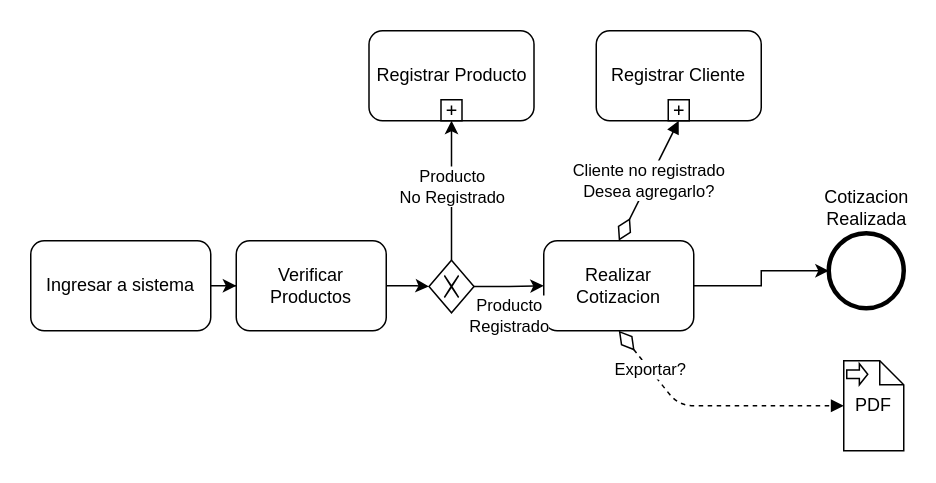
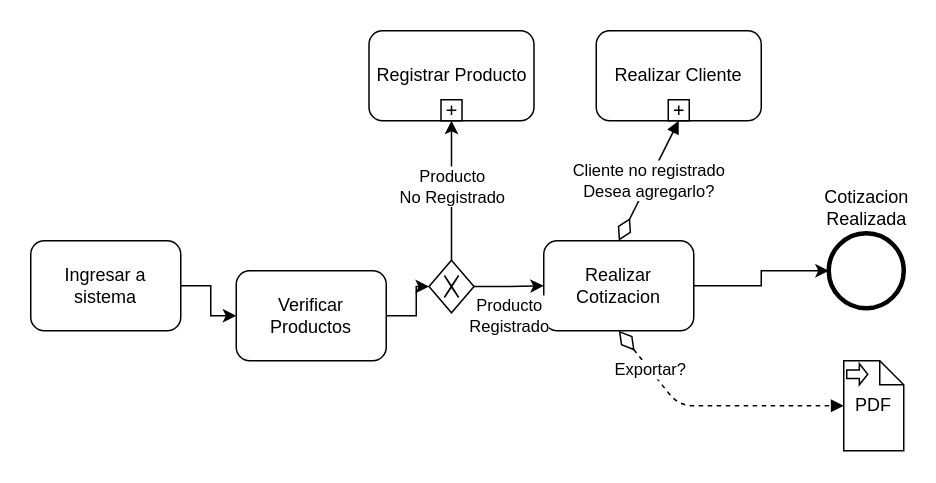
(679, 76) -> (679, 76)
(121, 286) -> (106, 286)
(311, 286) -> (311, 316)
